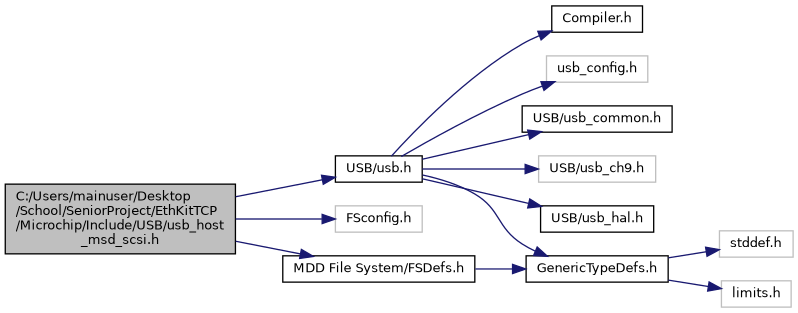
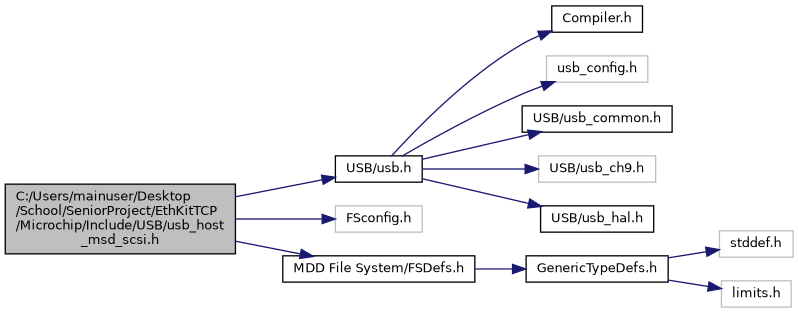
(486, 203) -> none
